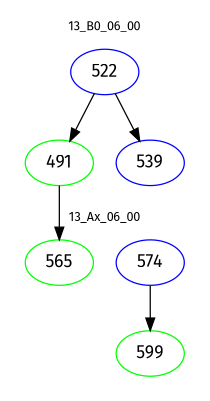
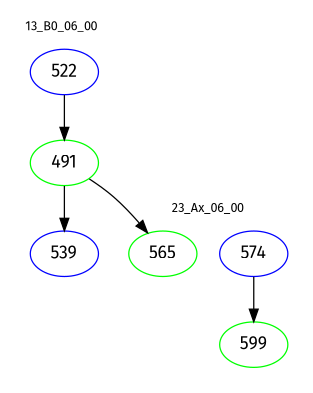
(125, 112) -> (64, 202)
(105, 218) -> (208, 209)
